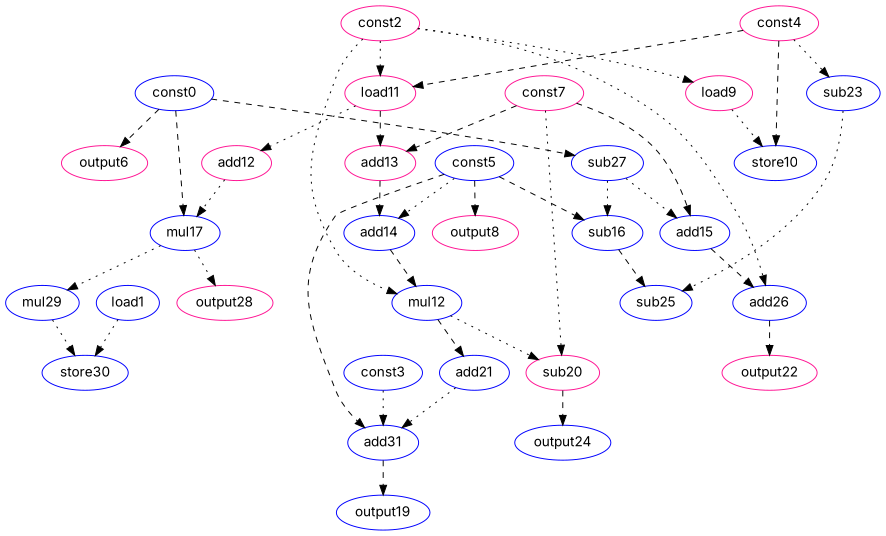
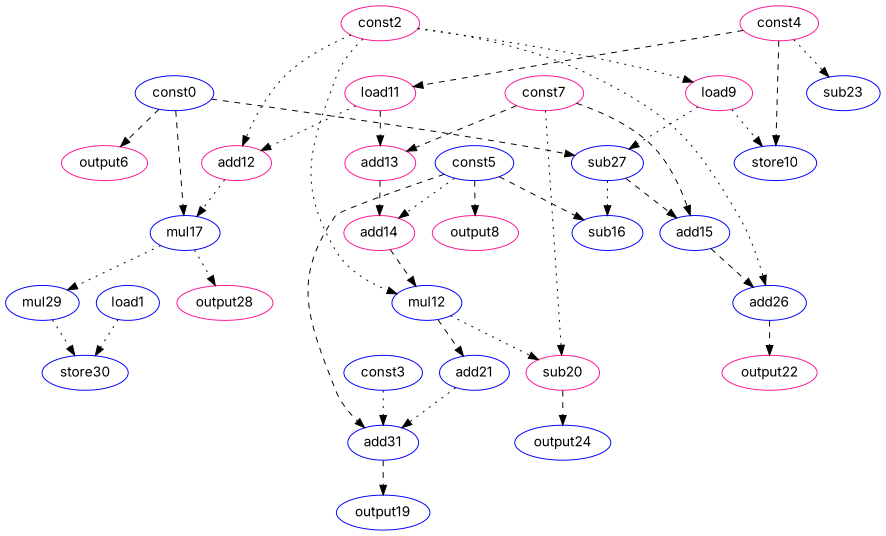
(380, 53) -> (287, 74)
none -> (663, 128)
(647, 195) -> (647, 195)
(379, 233) -> (379, 233)
(656, 303) -> none
